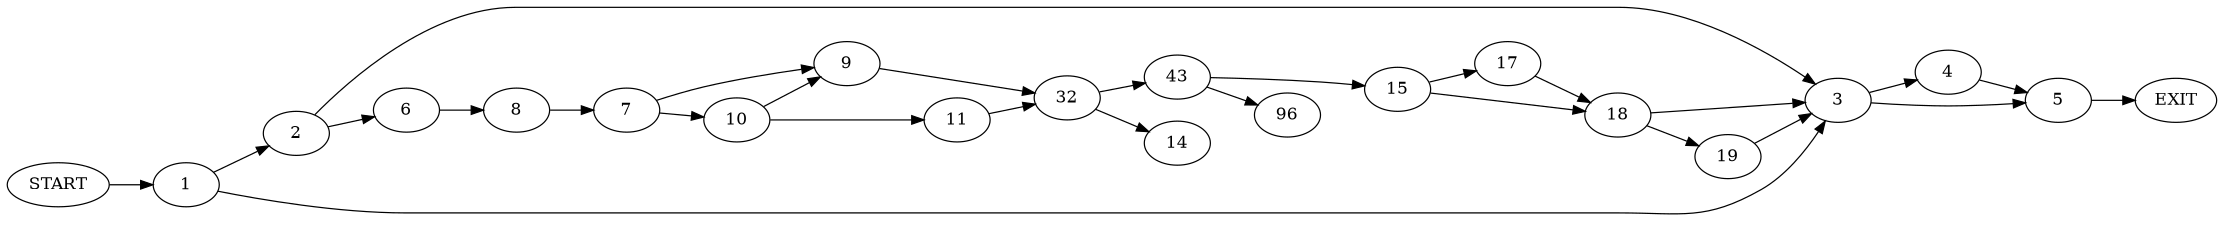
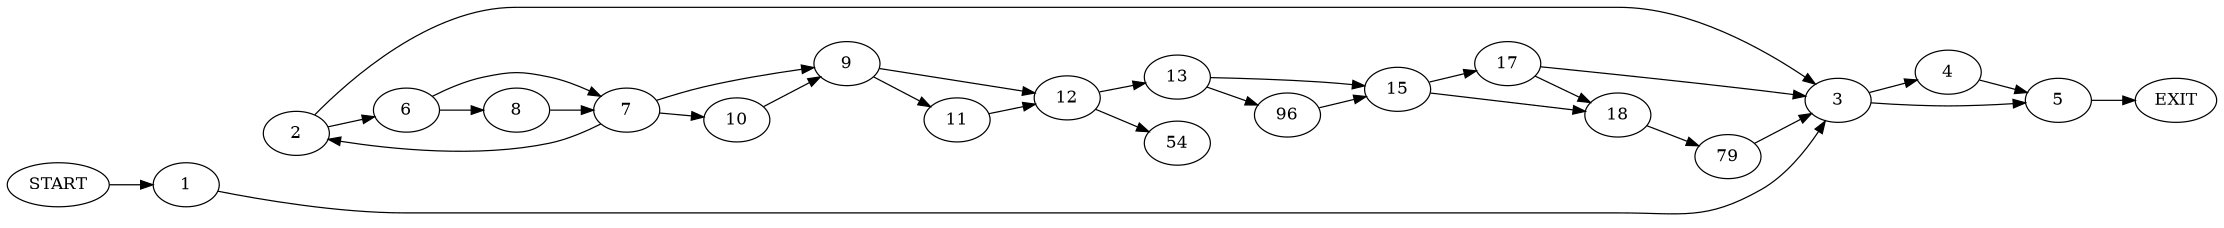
none -> (510, 73)
(1177, 77) -> (1177, 77)
(1067, 98) -> (1067, 98)
none -> (1337, 104)
(1722, 108) -> (1667, 80)
(841, 120) -> (897, 89)
(1177, 143) -> (1177, 143)
(1728, 157) -> (1728, 157)
(236, 162) -> (472, 151)
